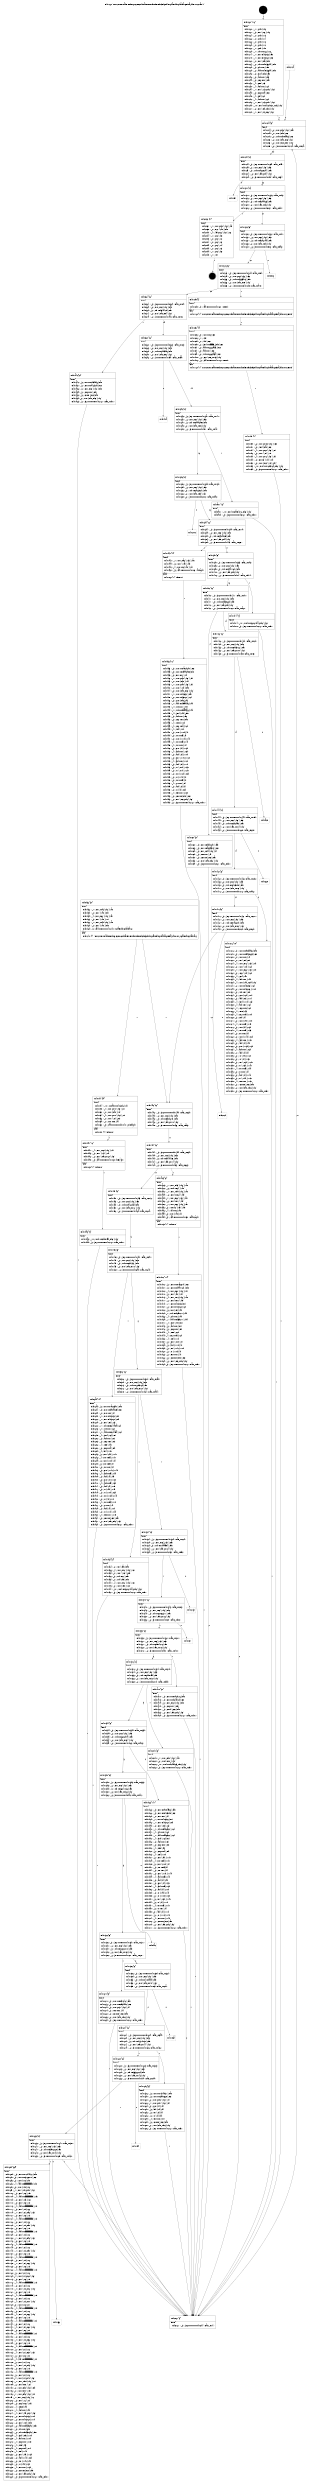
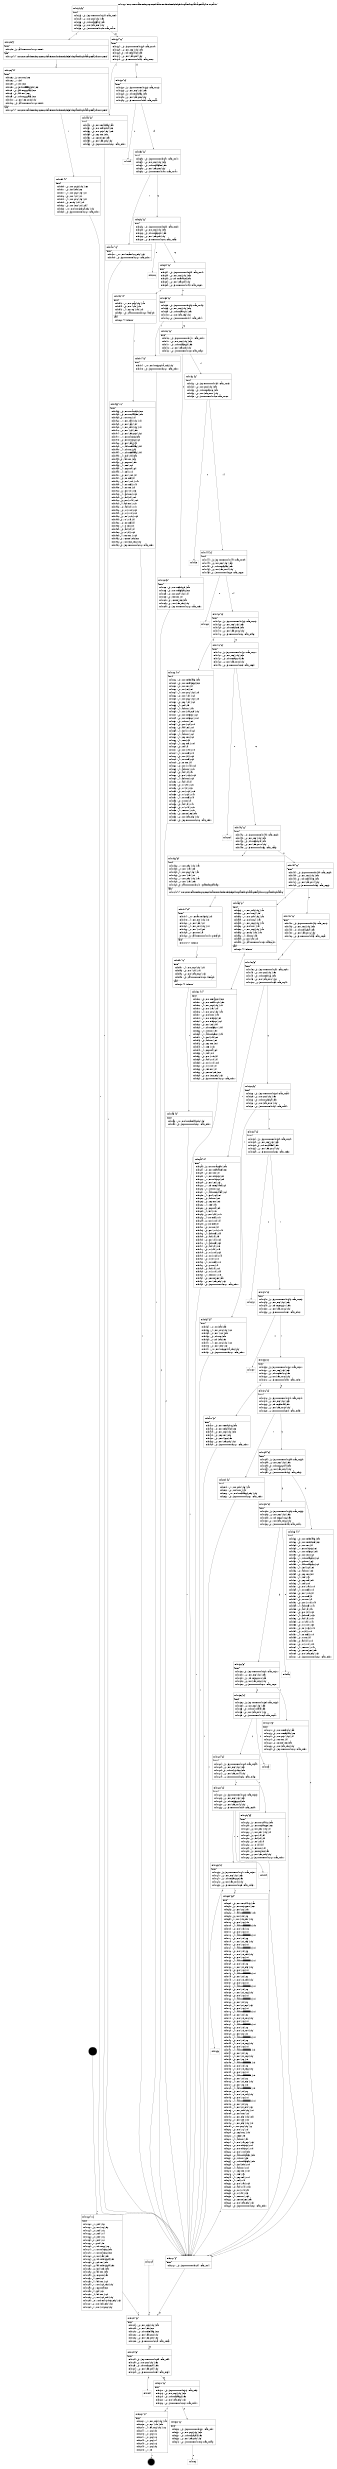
(252, 256) -> none
(155, 1020) -> (245, 853)
(121, 2233) -> (210, 2232)
